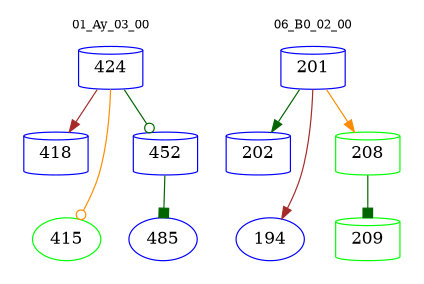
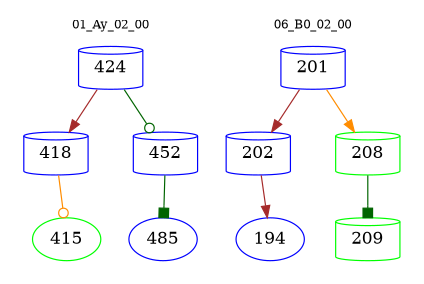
(111, 26) -> (111, 26)
(289, 106) -> (289, 106)
(307, 150) -> (263, 191)
(104, 152) -> (61, 192)
